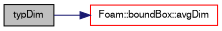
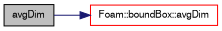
(29, 15) -> (29, 15)
